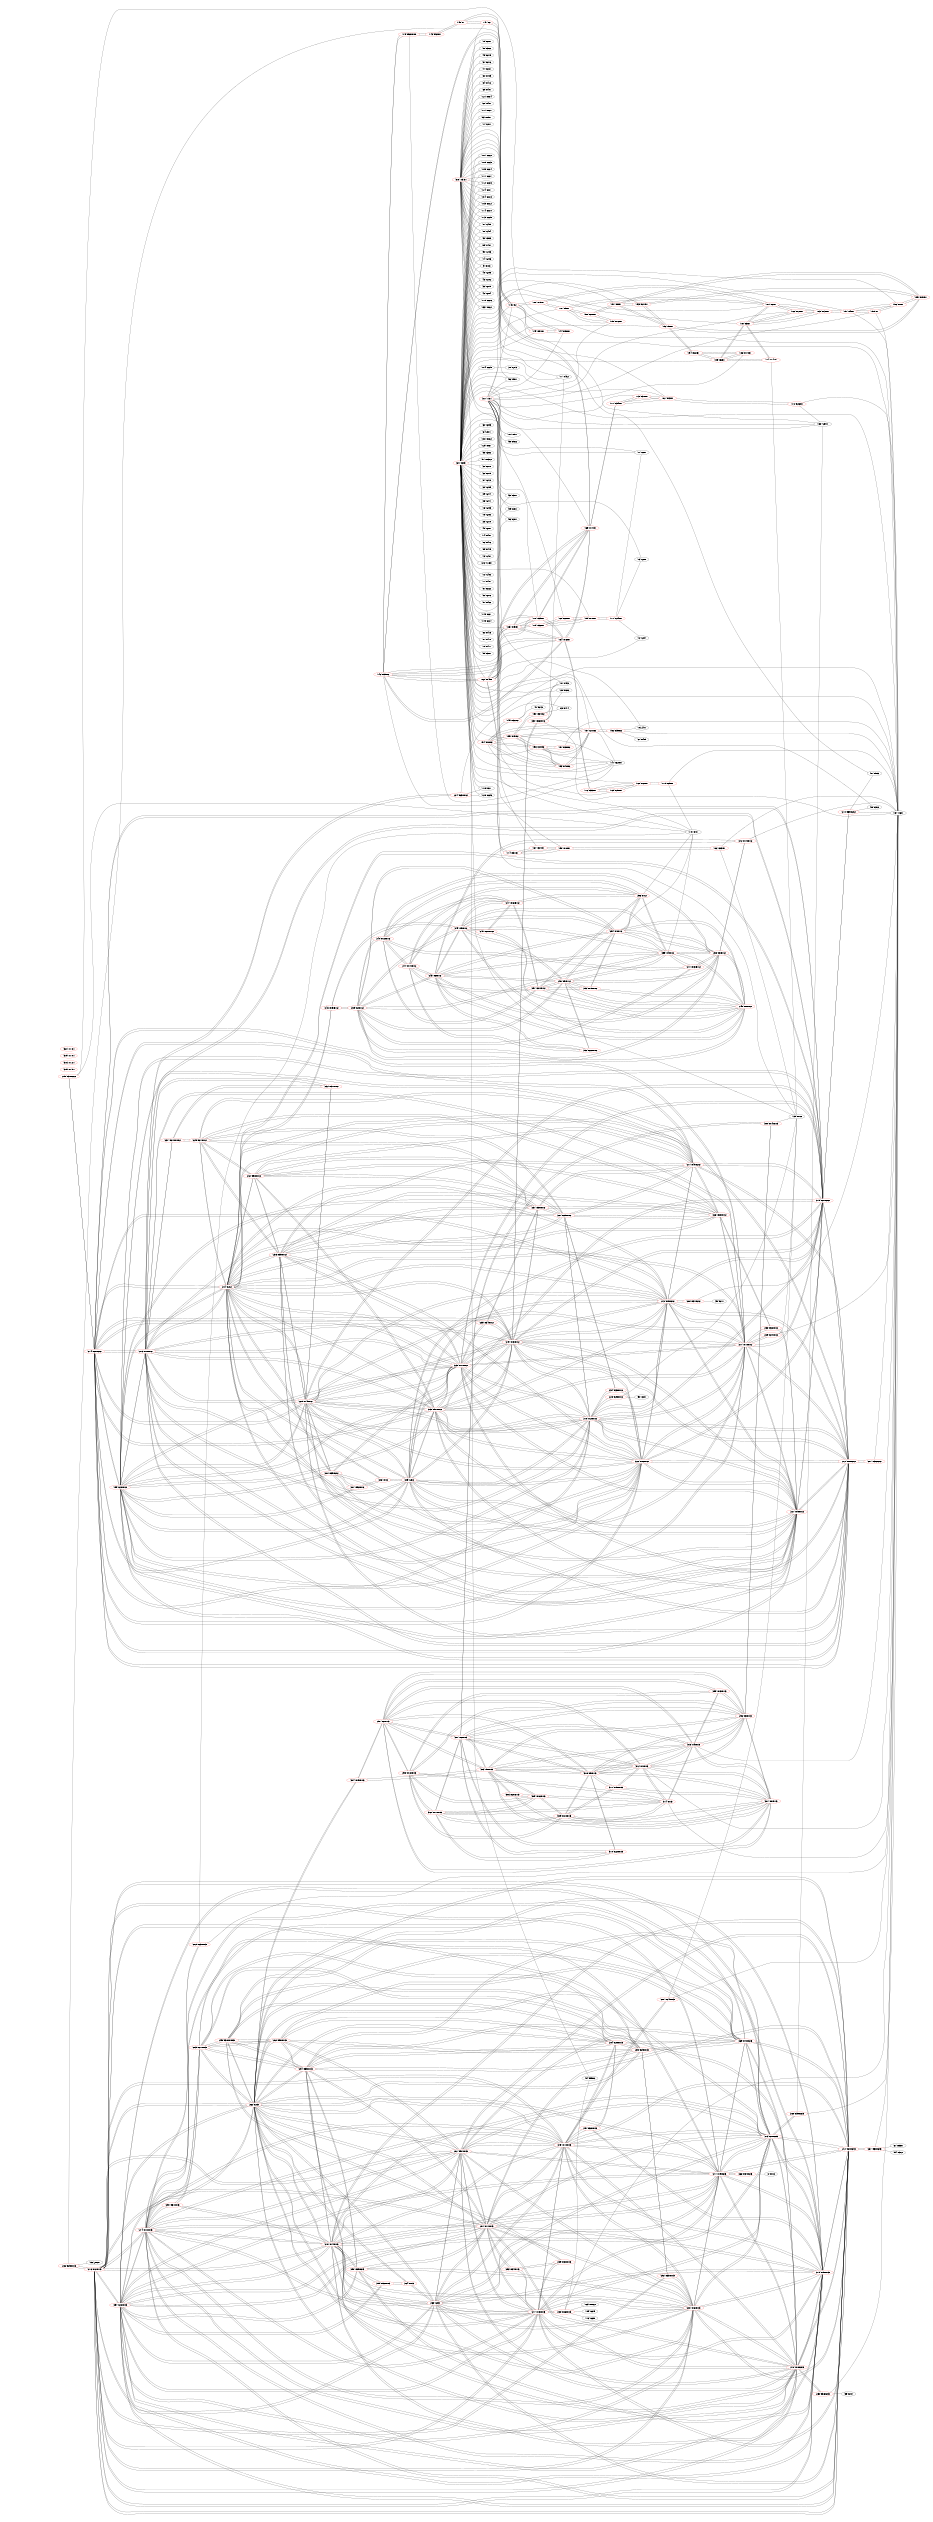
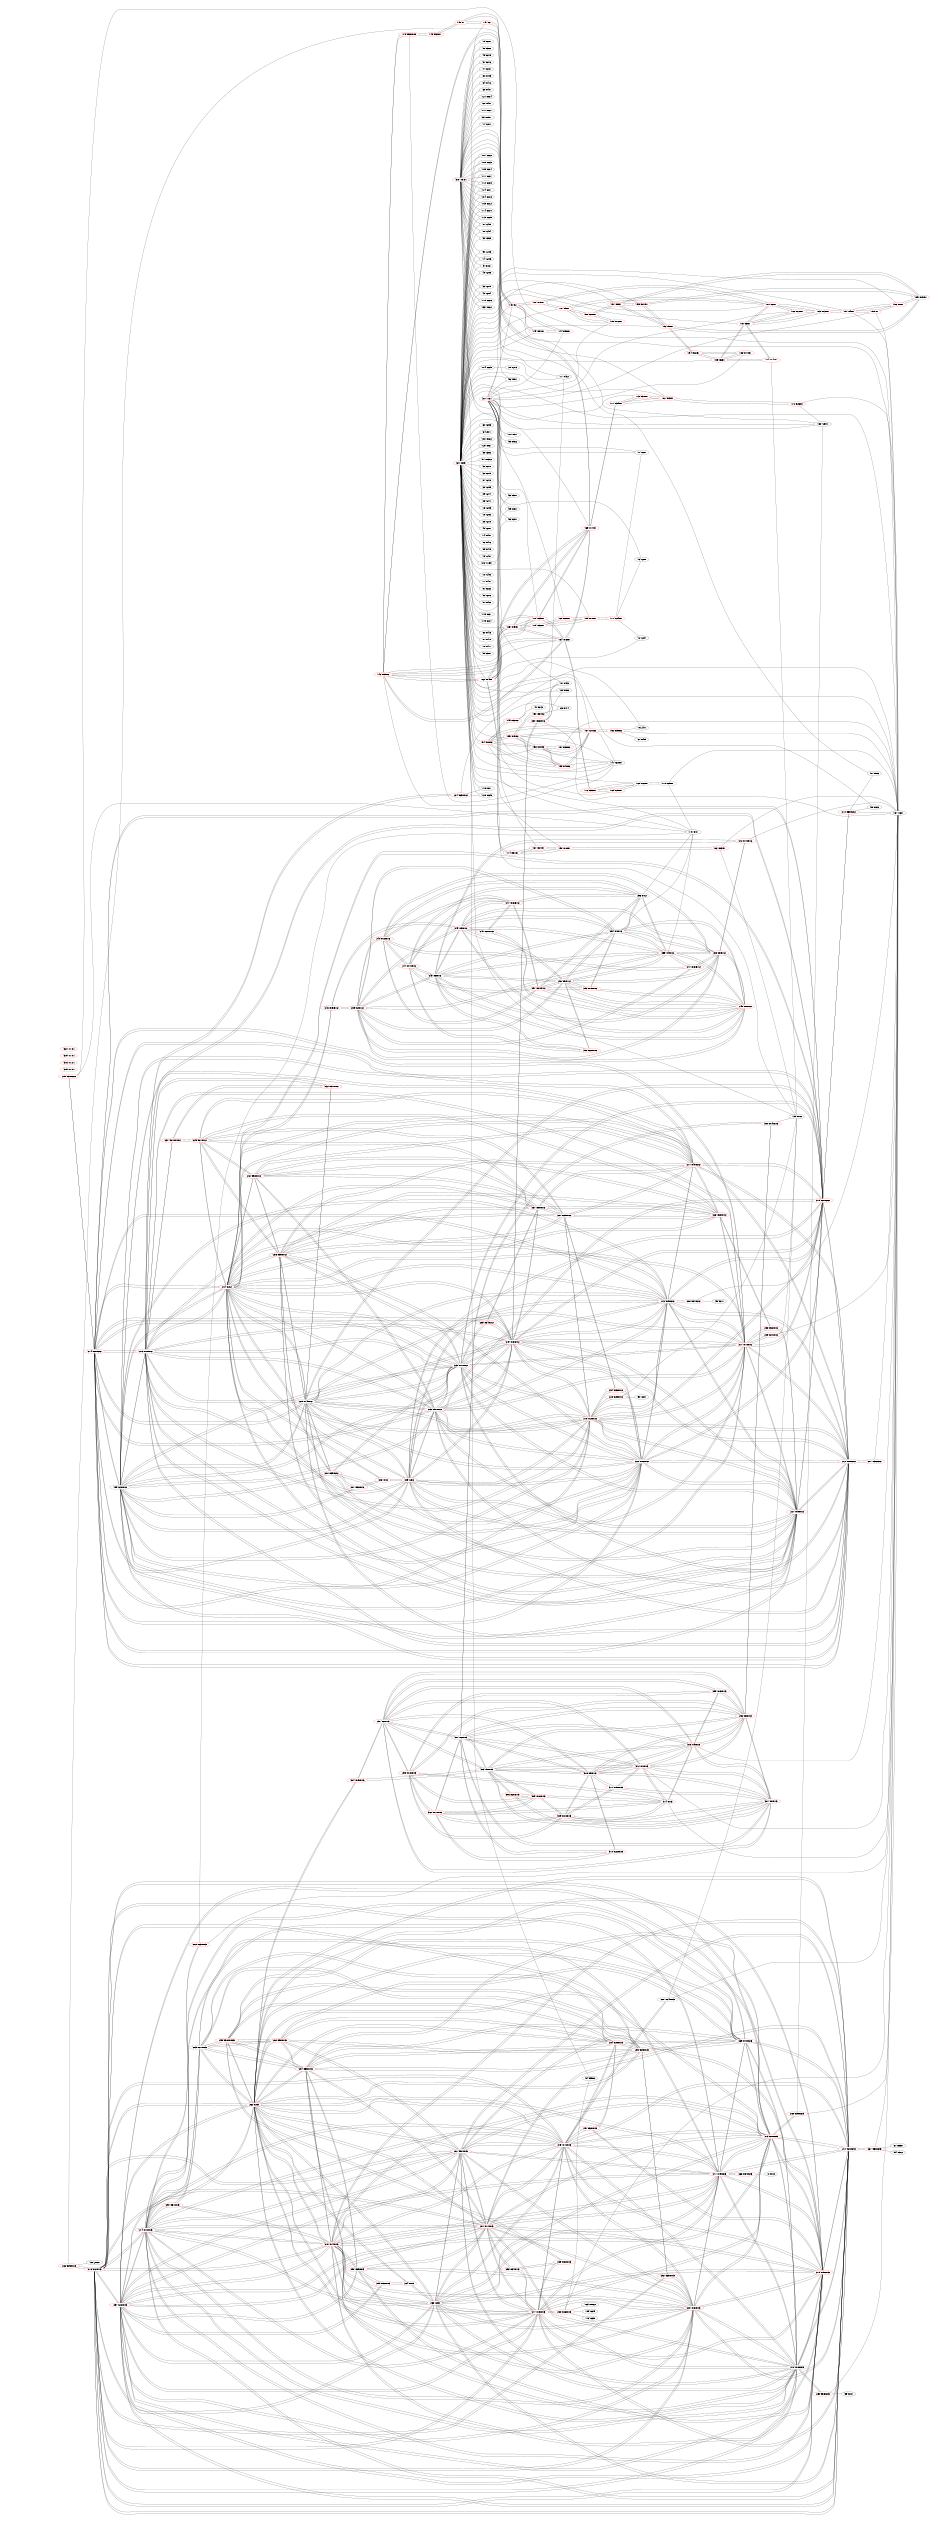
(487, 245) -> none
(487, 280) -> none
